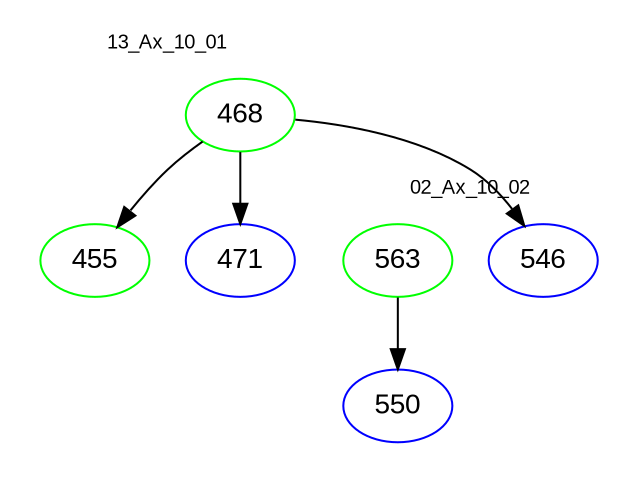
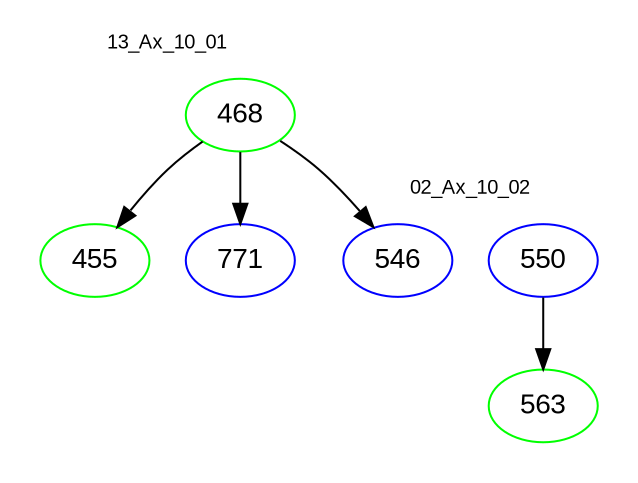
(240, 261) -> (240, 261)
(398, 323) -> (543, 323)
